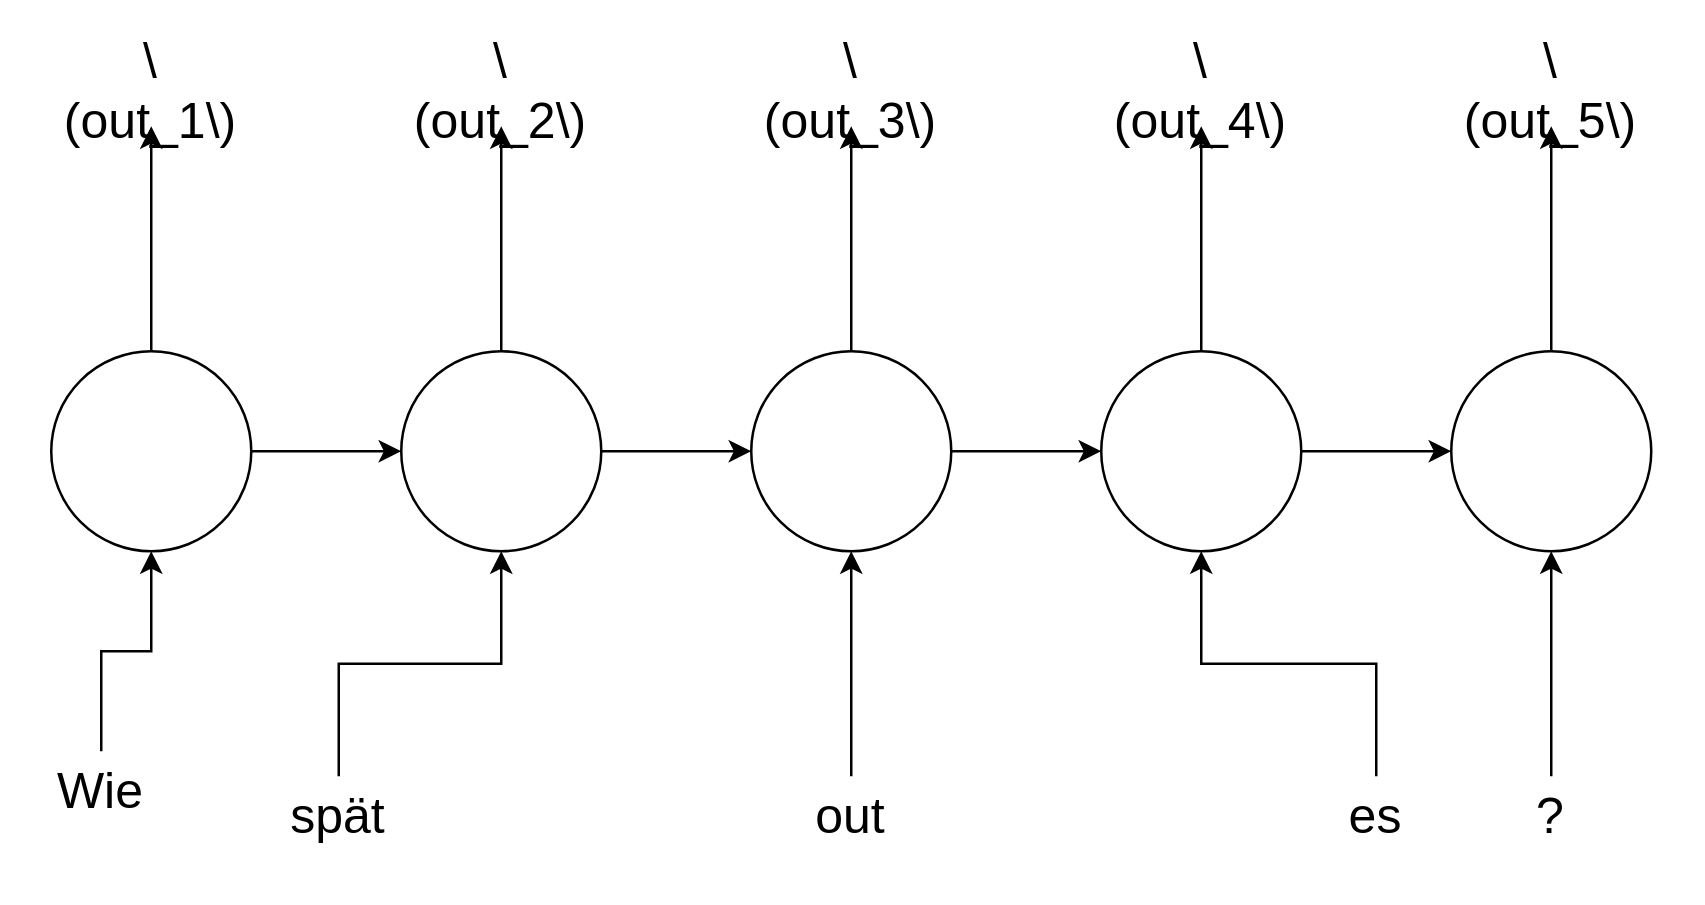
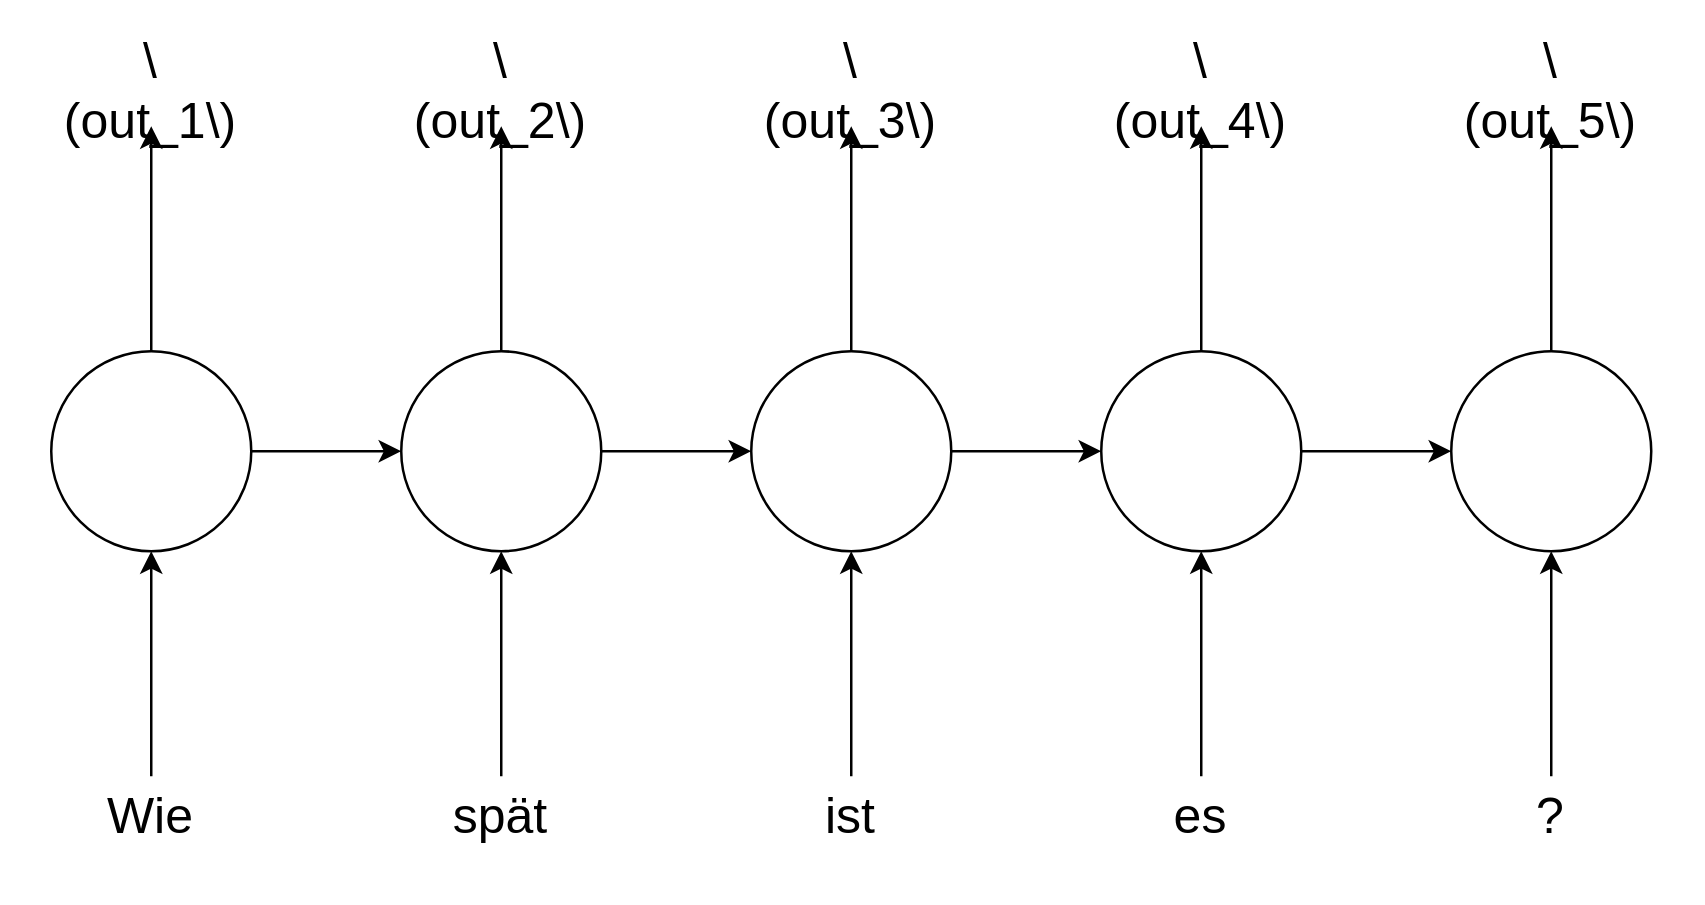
(101, 789) -> (151, 814)
(339, 814) -> (501, 814)
(851, 814) -> (851, 814)
(1376, 814) -> (1201, 814)
